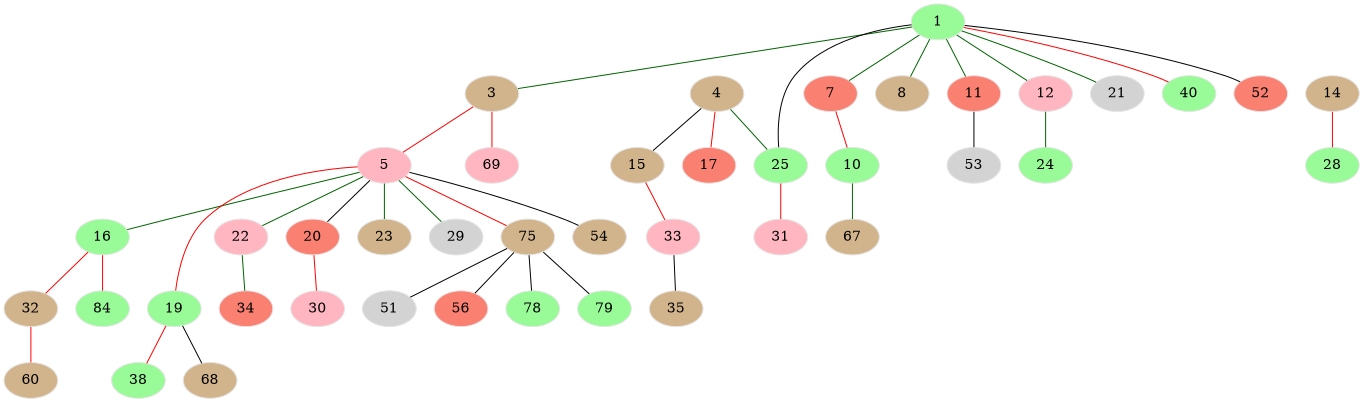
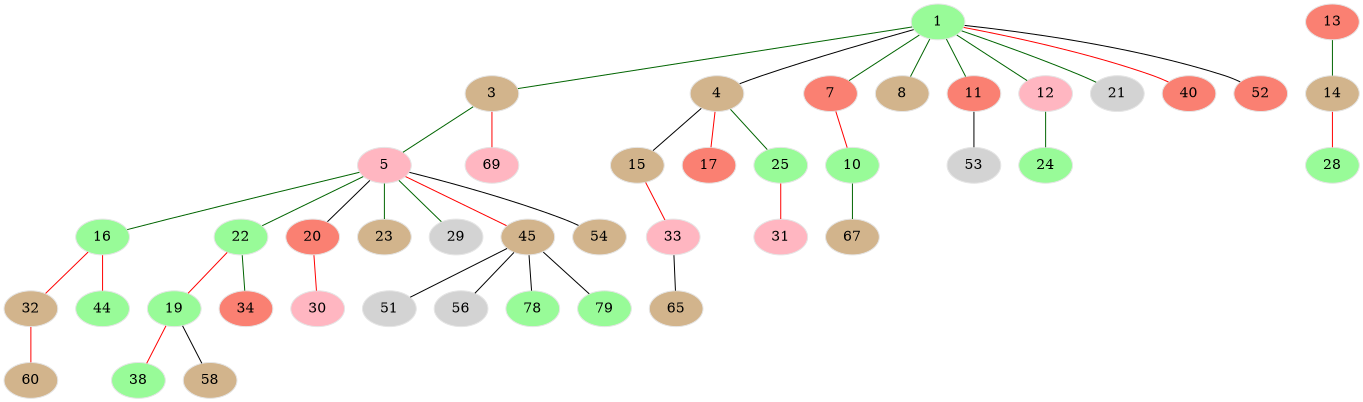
none -> (1332, 22)
(815, 57) -> (826, 55)
(1189, 94) -> (1189, 94)
(438, 130) -> (438, 130)
(240, 195) -> (208, 273)
(241, 237) -> (241, 237)
(528, 237) -> (528, 237)
(103, 309) -> (103, 309)
(461, 309) -> (461, 309)
(676, 309) -> (676, 309)
(210, 380) -> (210, 380)
